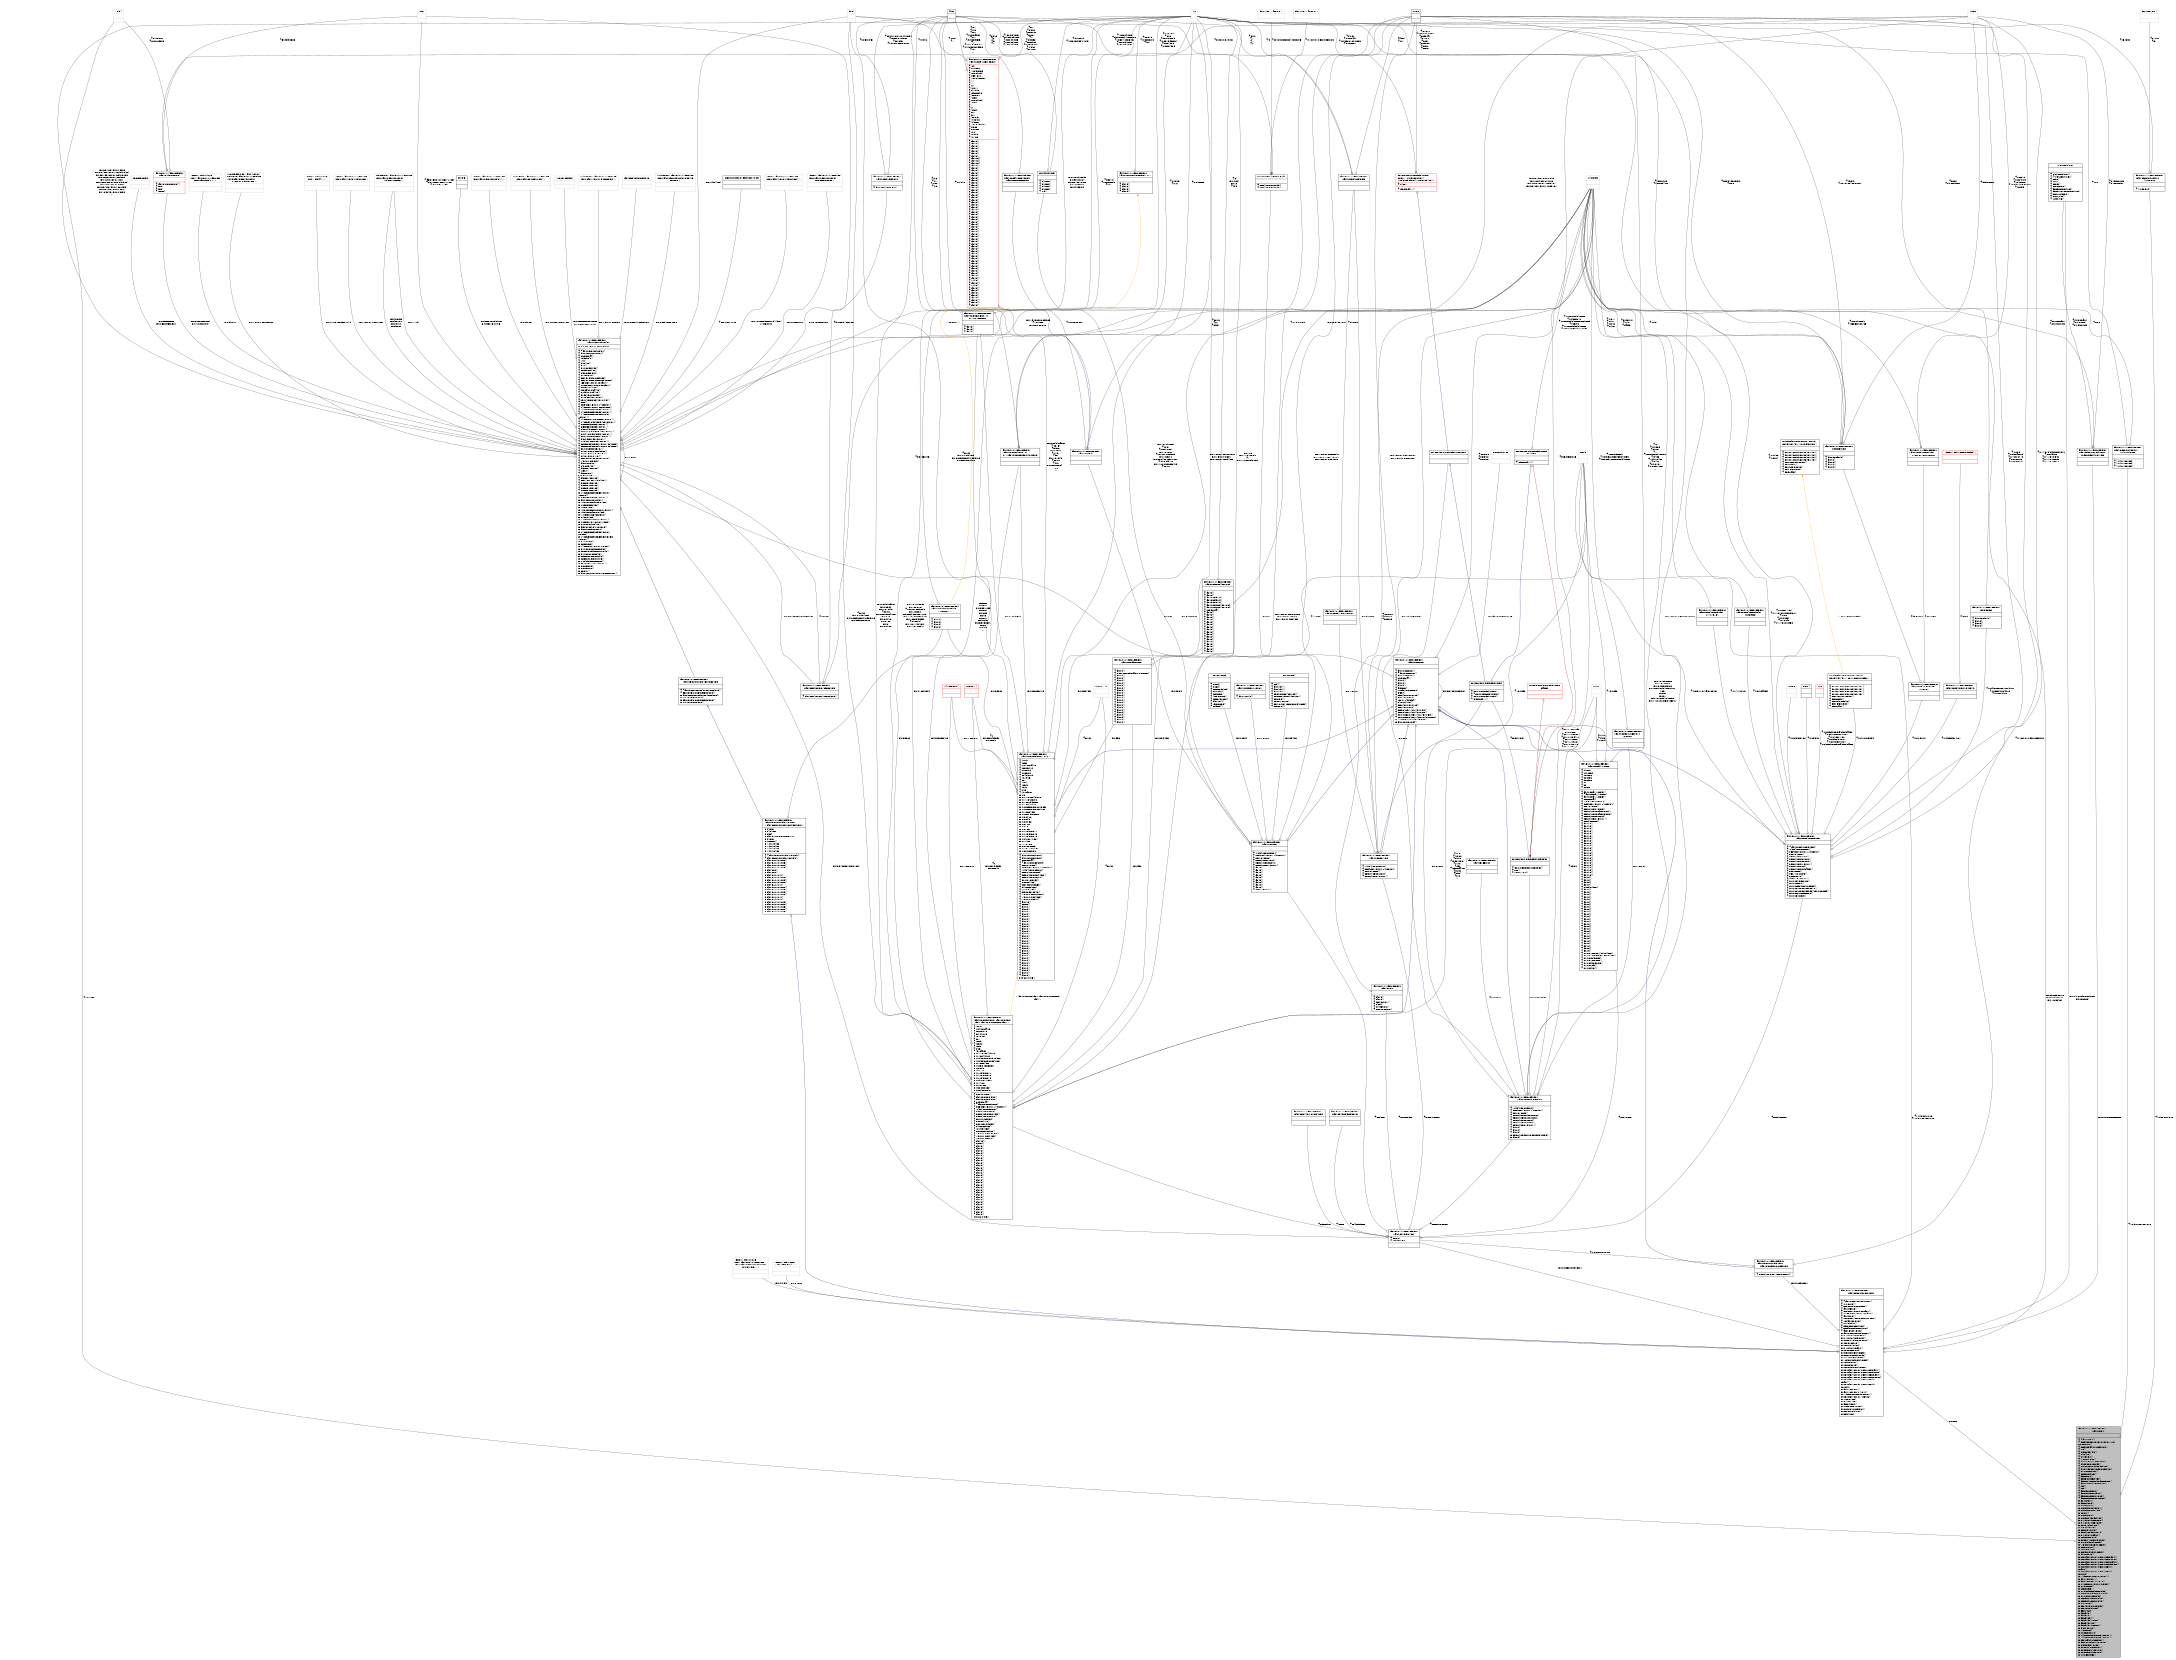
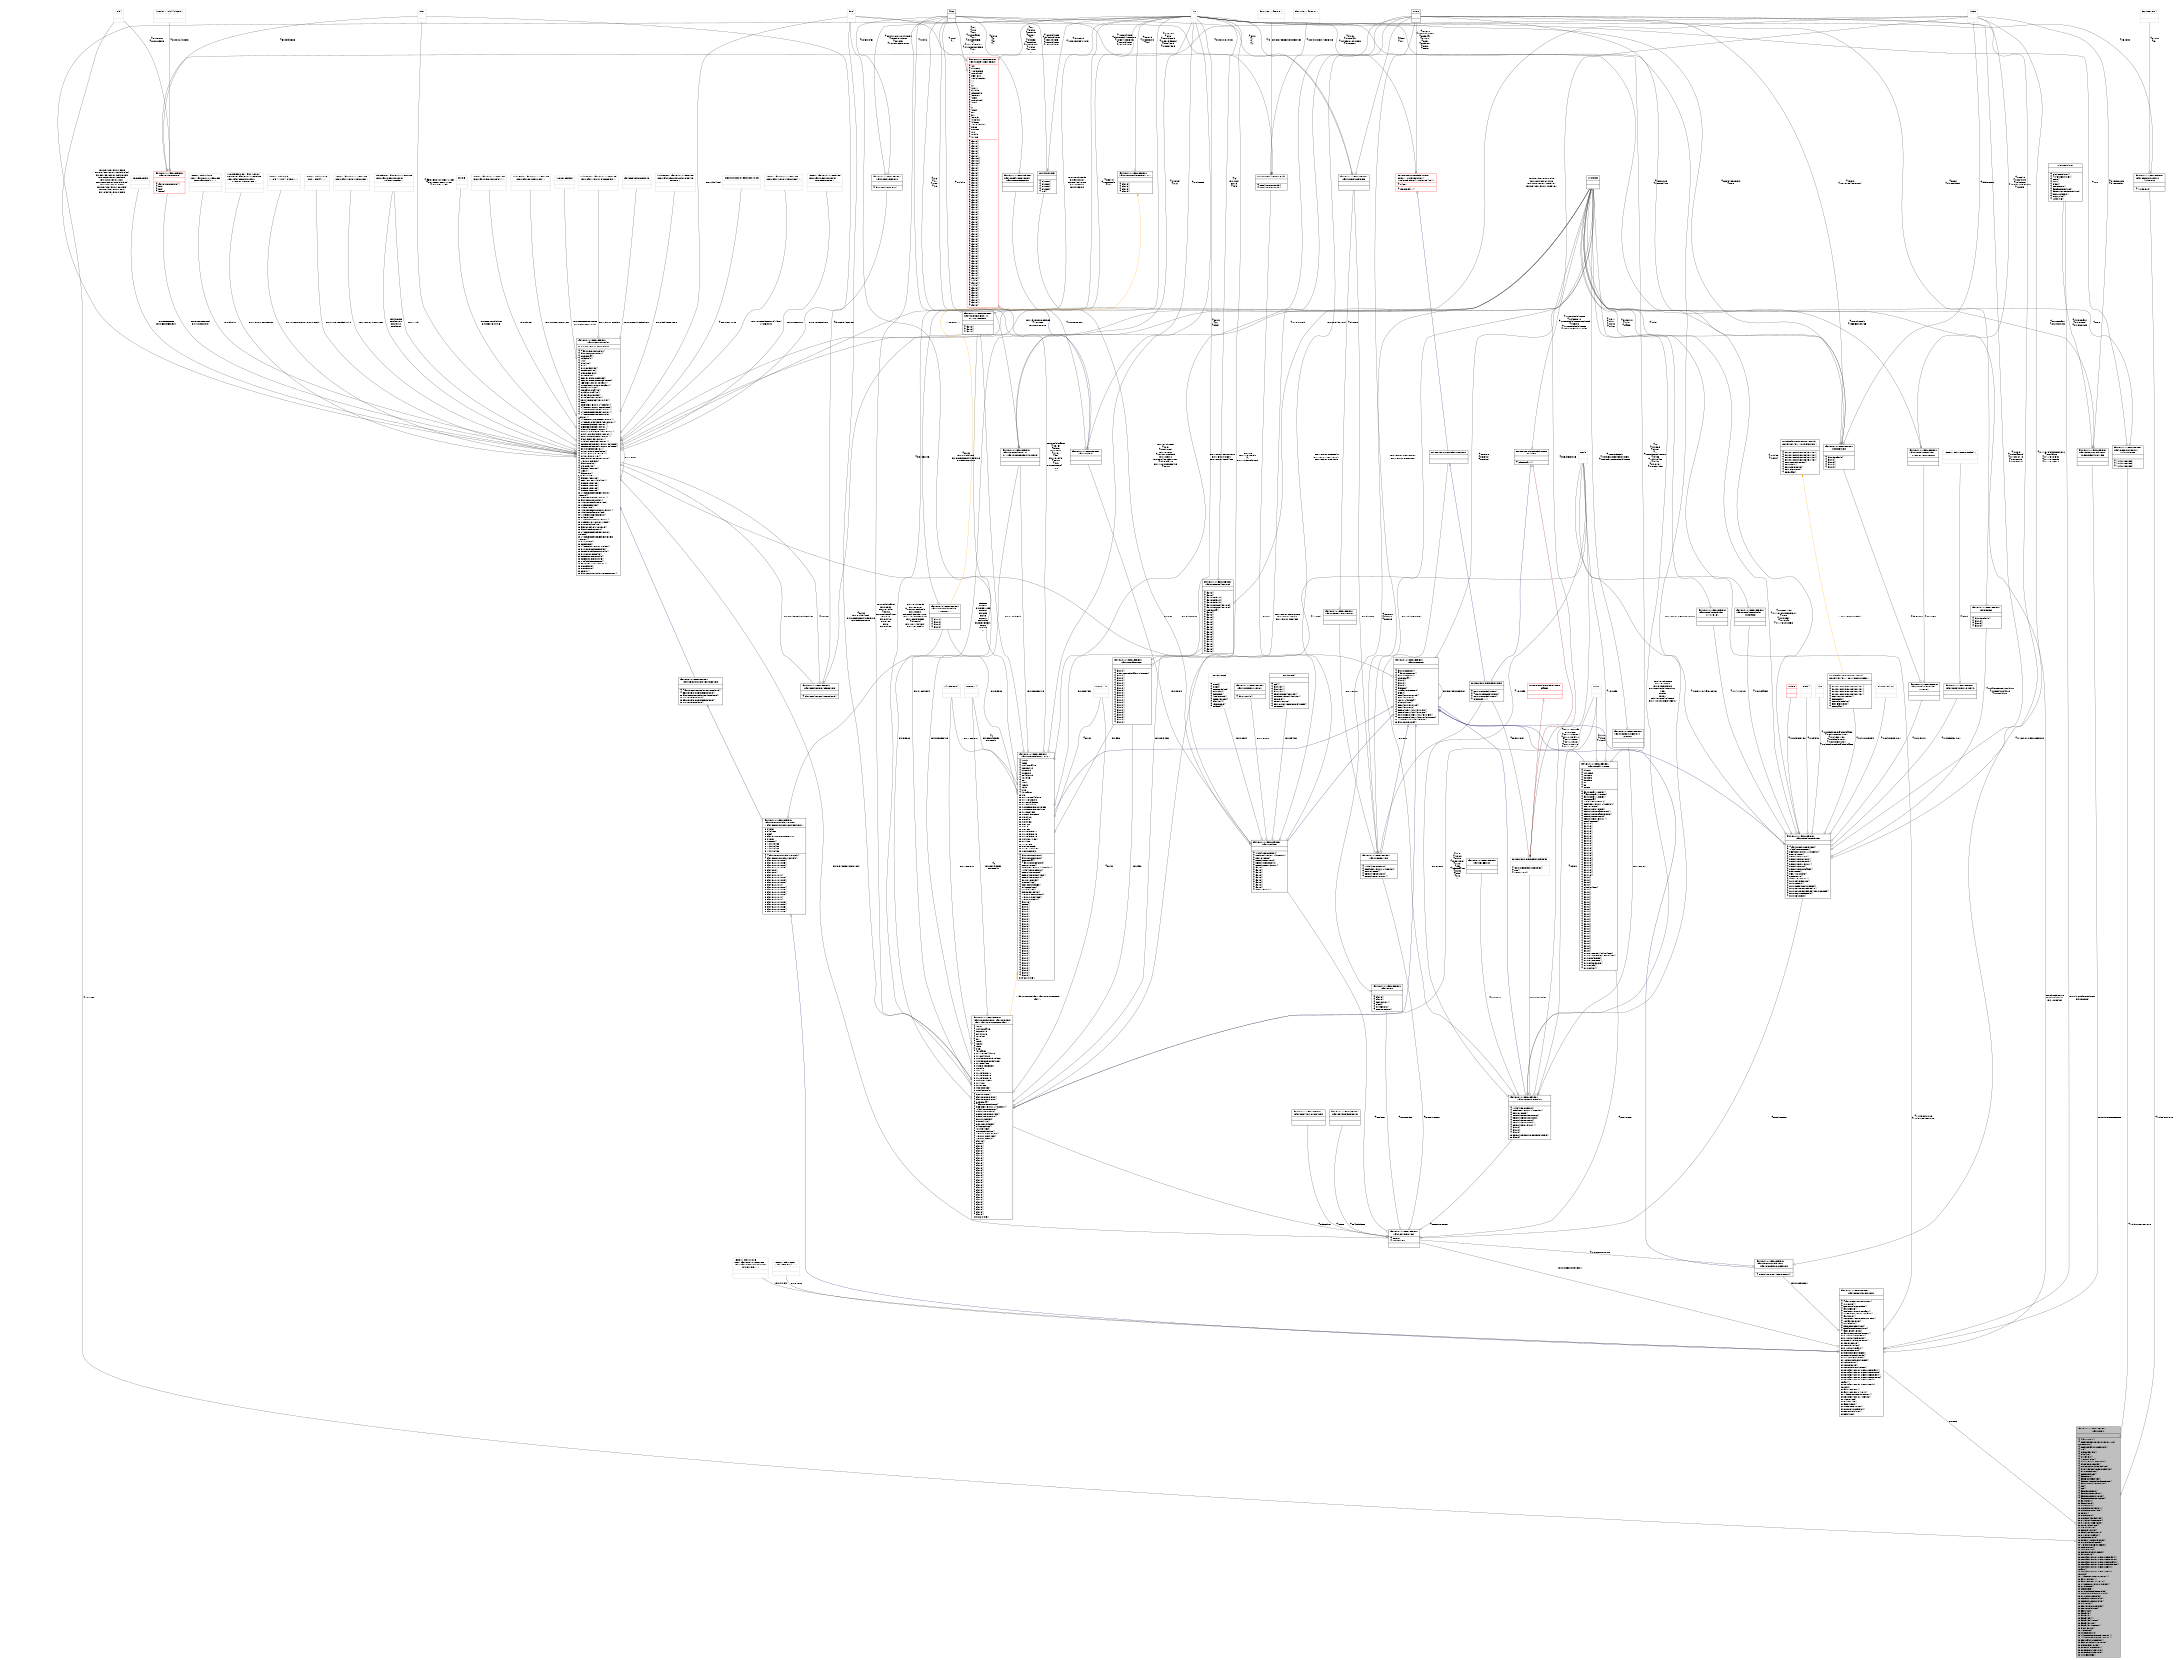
none -> (169, 16)
(1286, 40) -> (1286, 40)
(1319, 40) -> (1319, 40)
(1040, 64) -> (1042, 50)
(241, 179) -> (241, 179)
none -> (284, 182)
(462, 182) -> (462, 182)
(742, 182) -> (742, 182)
(1593, 182) -> (1593, 182)
(2055, 184) -> (2055, 184)
(1501, 457) -> none
(1960, 457) -> (1960, 457)
(951, 691) -> (951, 691)
(972, 691) -> (972, 691)
(1219, 691) -> (1219, 691)
(1792, 691) -> (1792, 691)
(1806, 691) -> (1806, 691)
(1820, 691) -> (1820, 691)
none -> (1886, 691)
(1278, 706) -> (1278, 706)
(1530, 866) -> (1530, 866)
